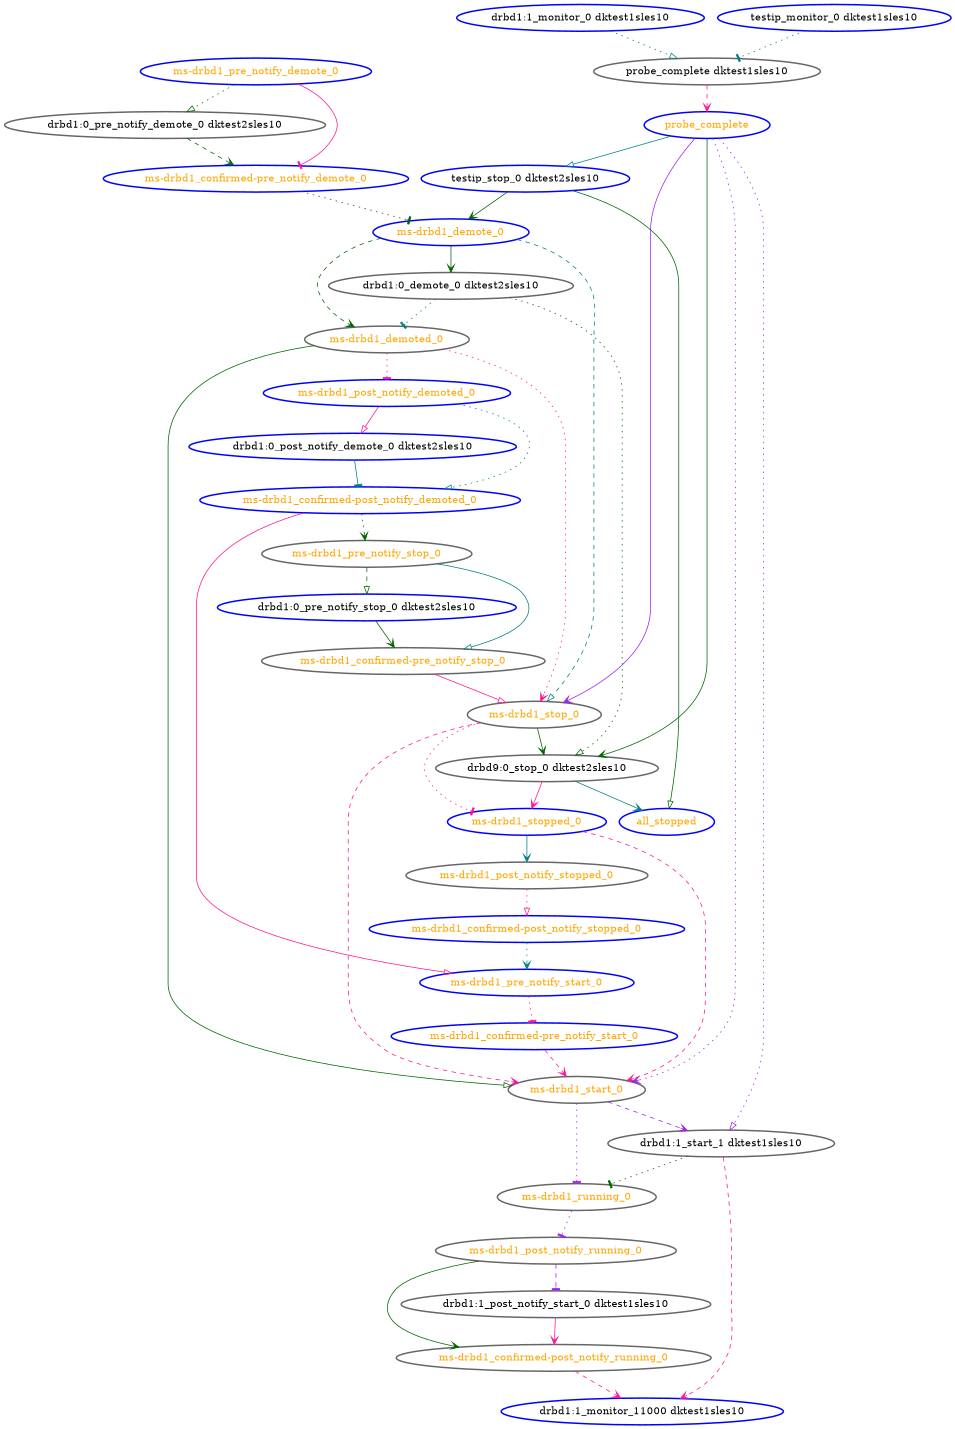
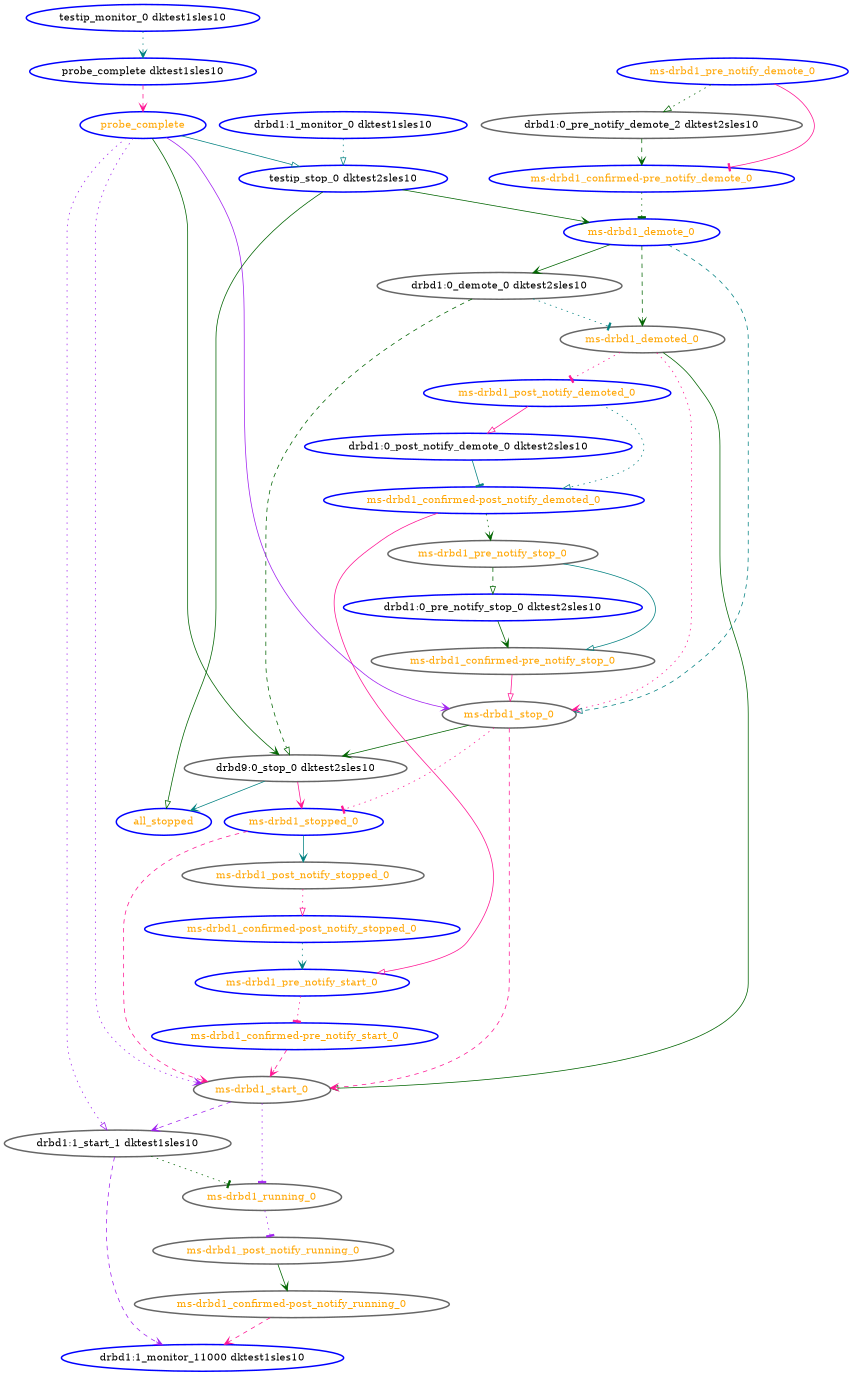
(640, 43) -> (343, 148)
(773, 44) -> (143, 41)
(707, 71) -> (143, 71)
(165, 125) -> (642, 125)
(622, 500) -> (274, 478)
(732, 1285) -> (108, 1257)
(556, 1304) -> none
